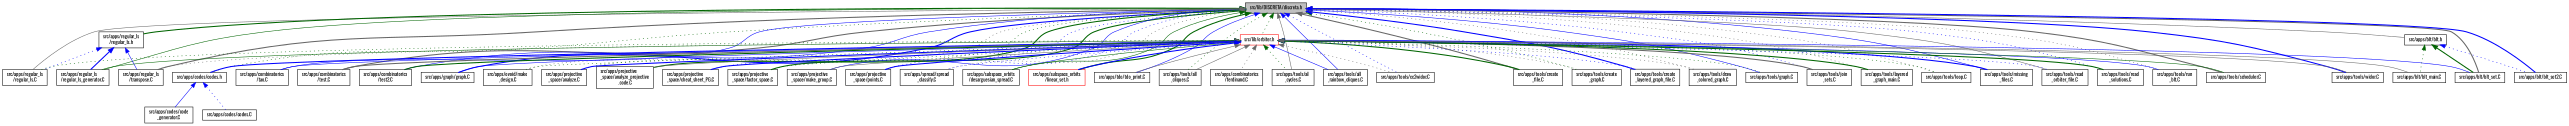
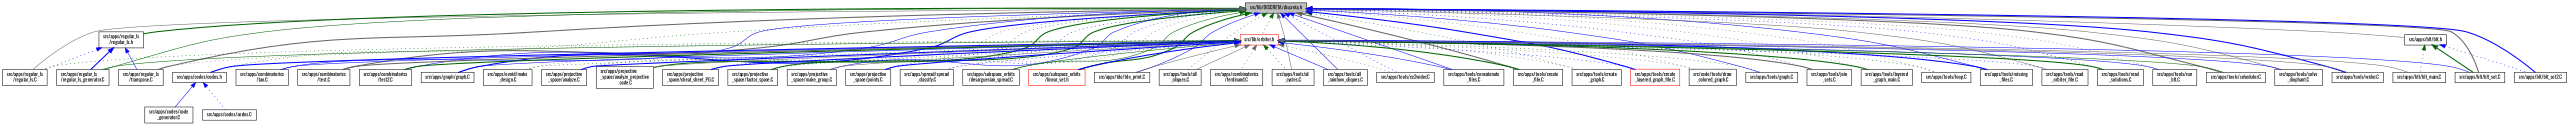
none -> (1474, 77)
(1655, 77) -> (1655, 77)
(1713, 77) -> (1713, 77)
none -> (2299, 77)
